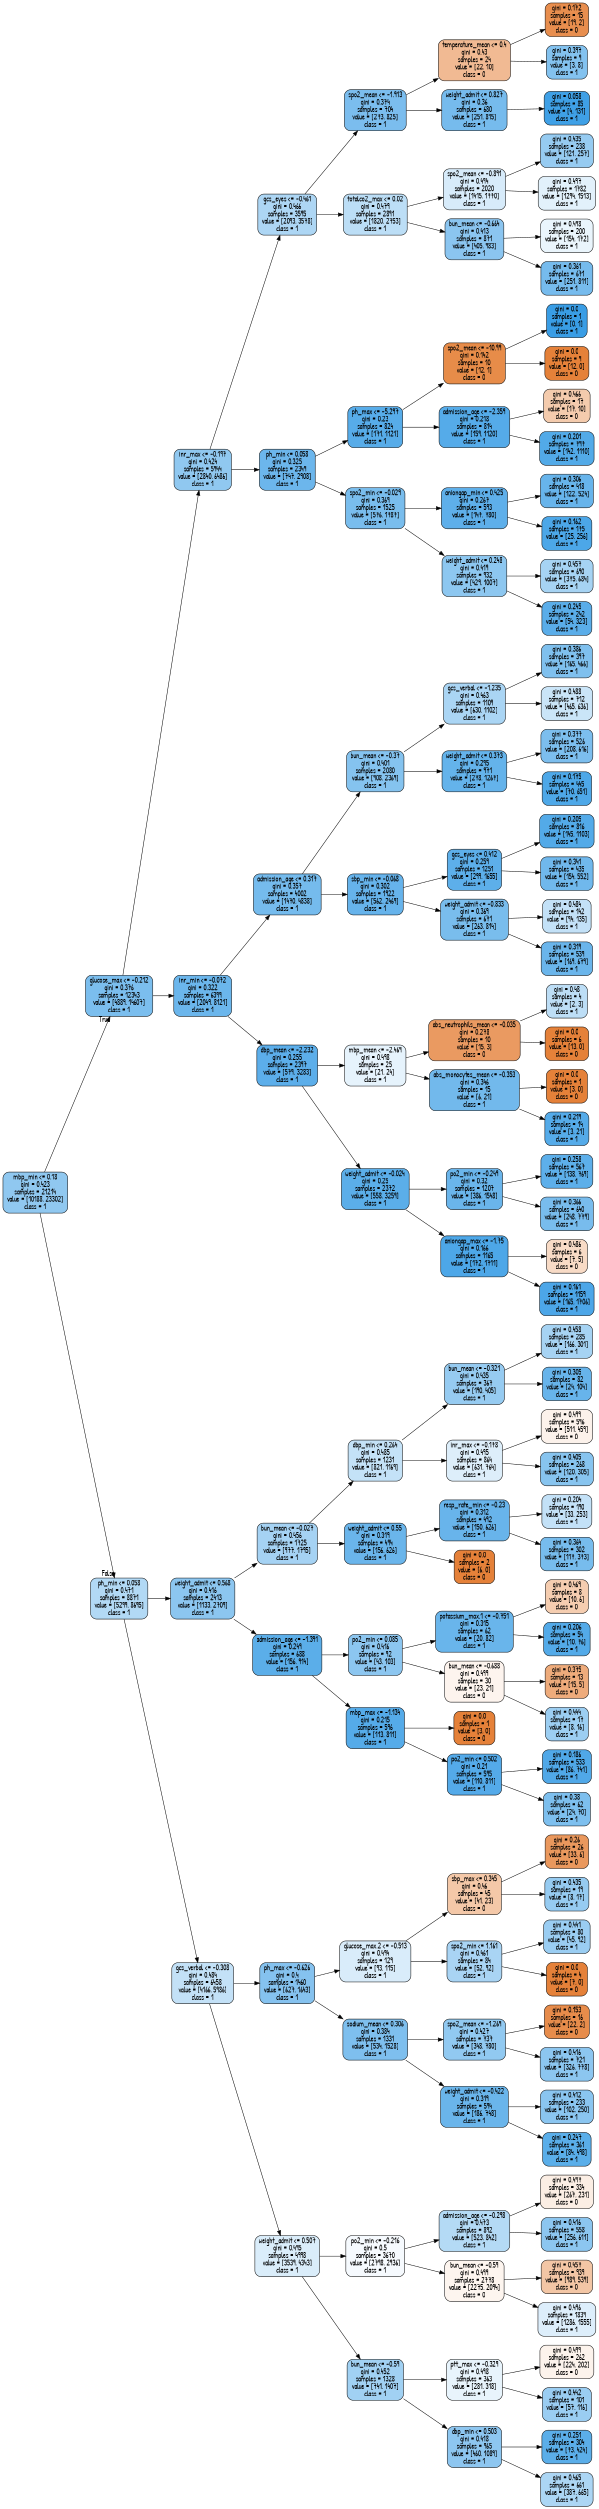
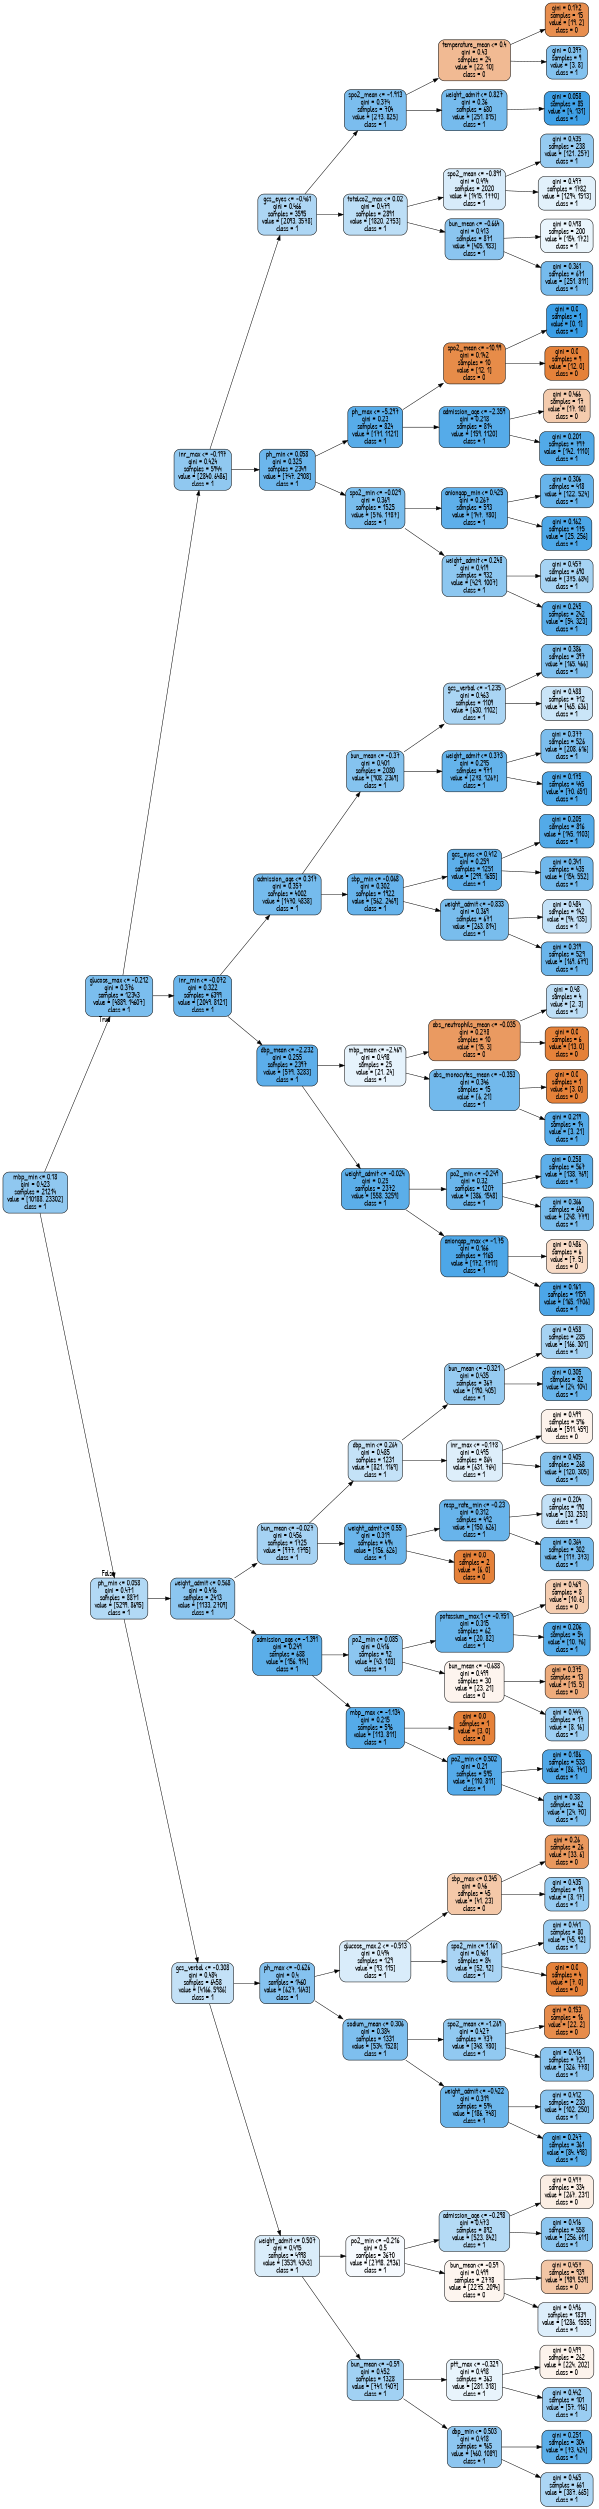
(567, 959) -> (567, 959)
